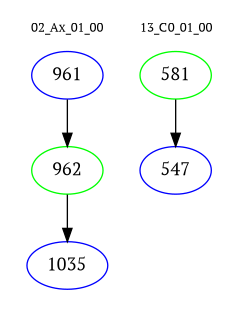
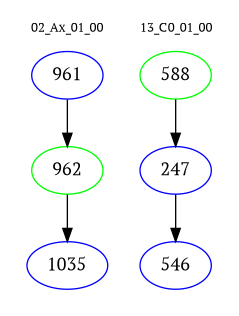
(176, 75) -> (176, 75)
(176, 170) -> (176, 170)
none -> (176, 265)
